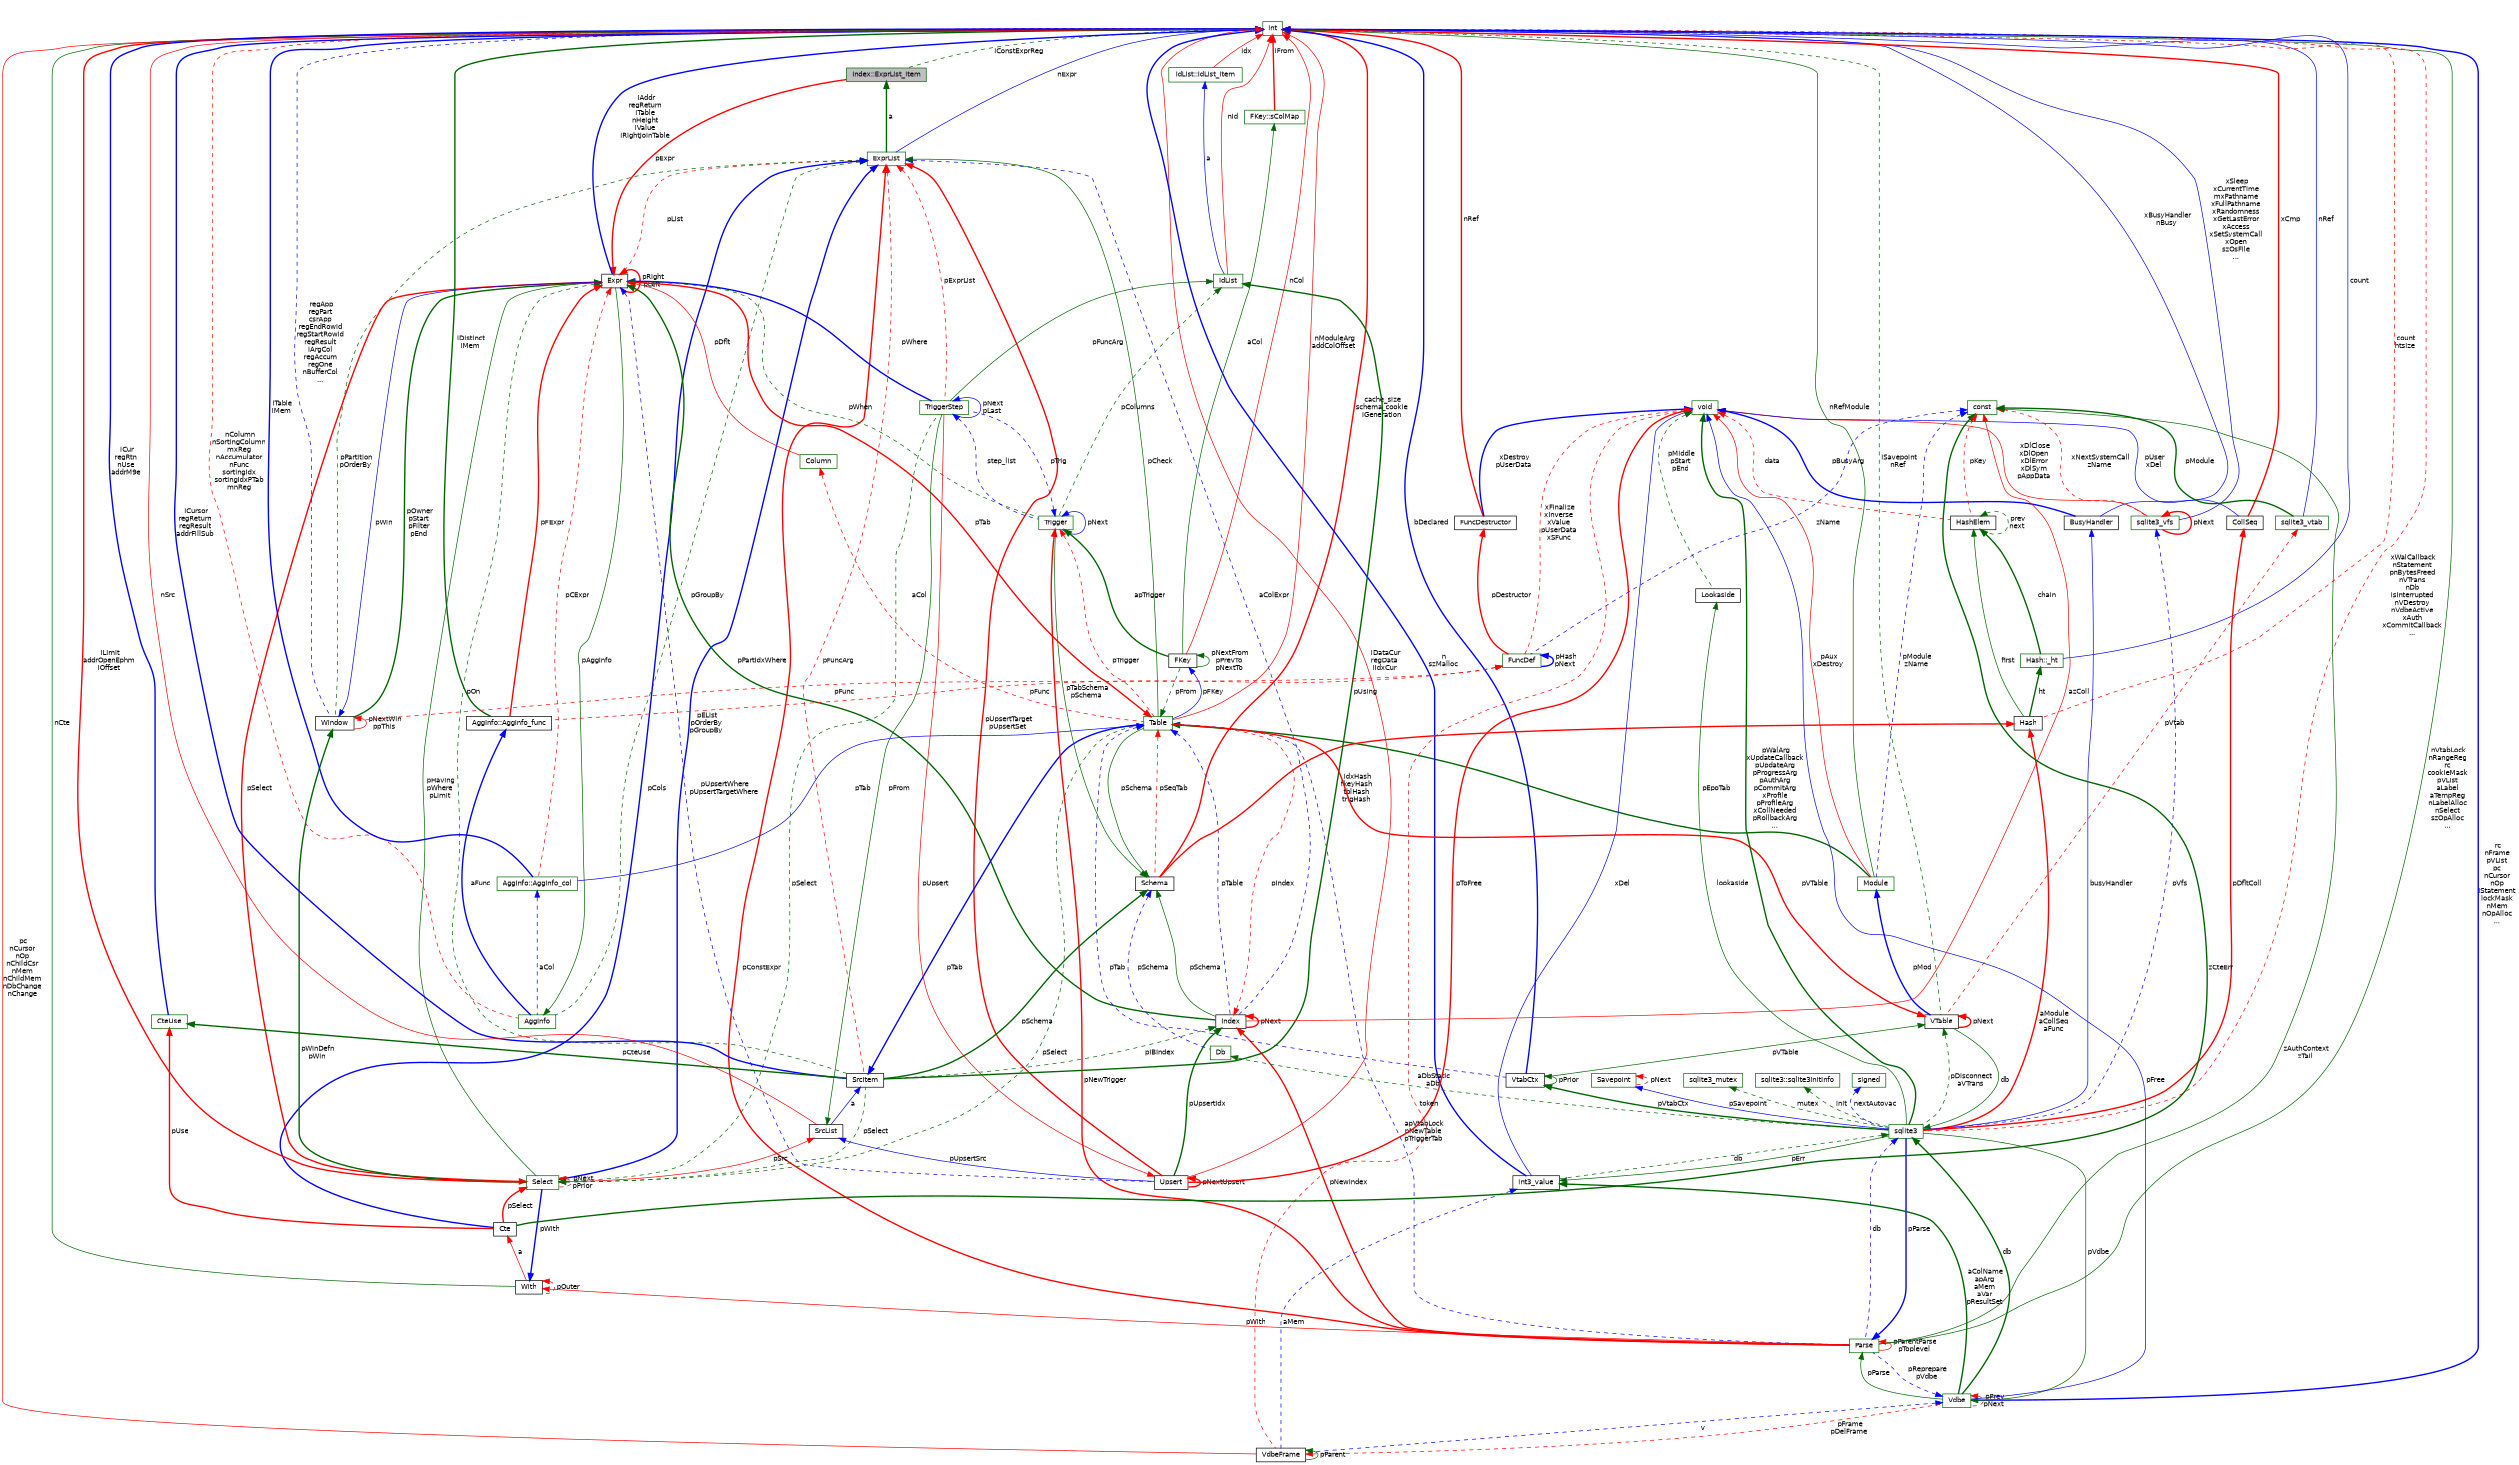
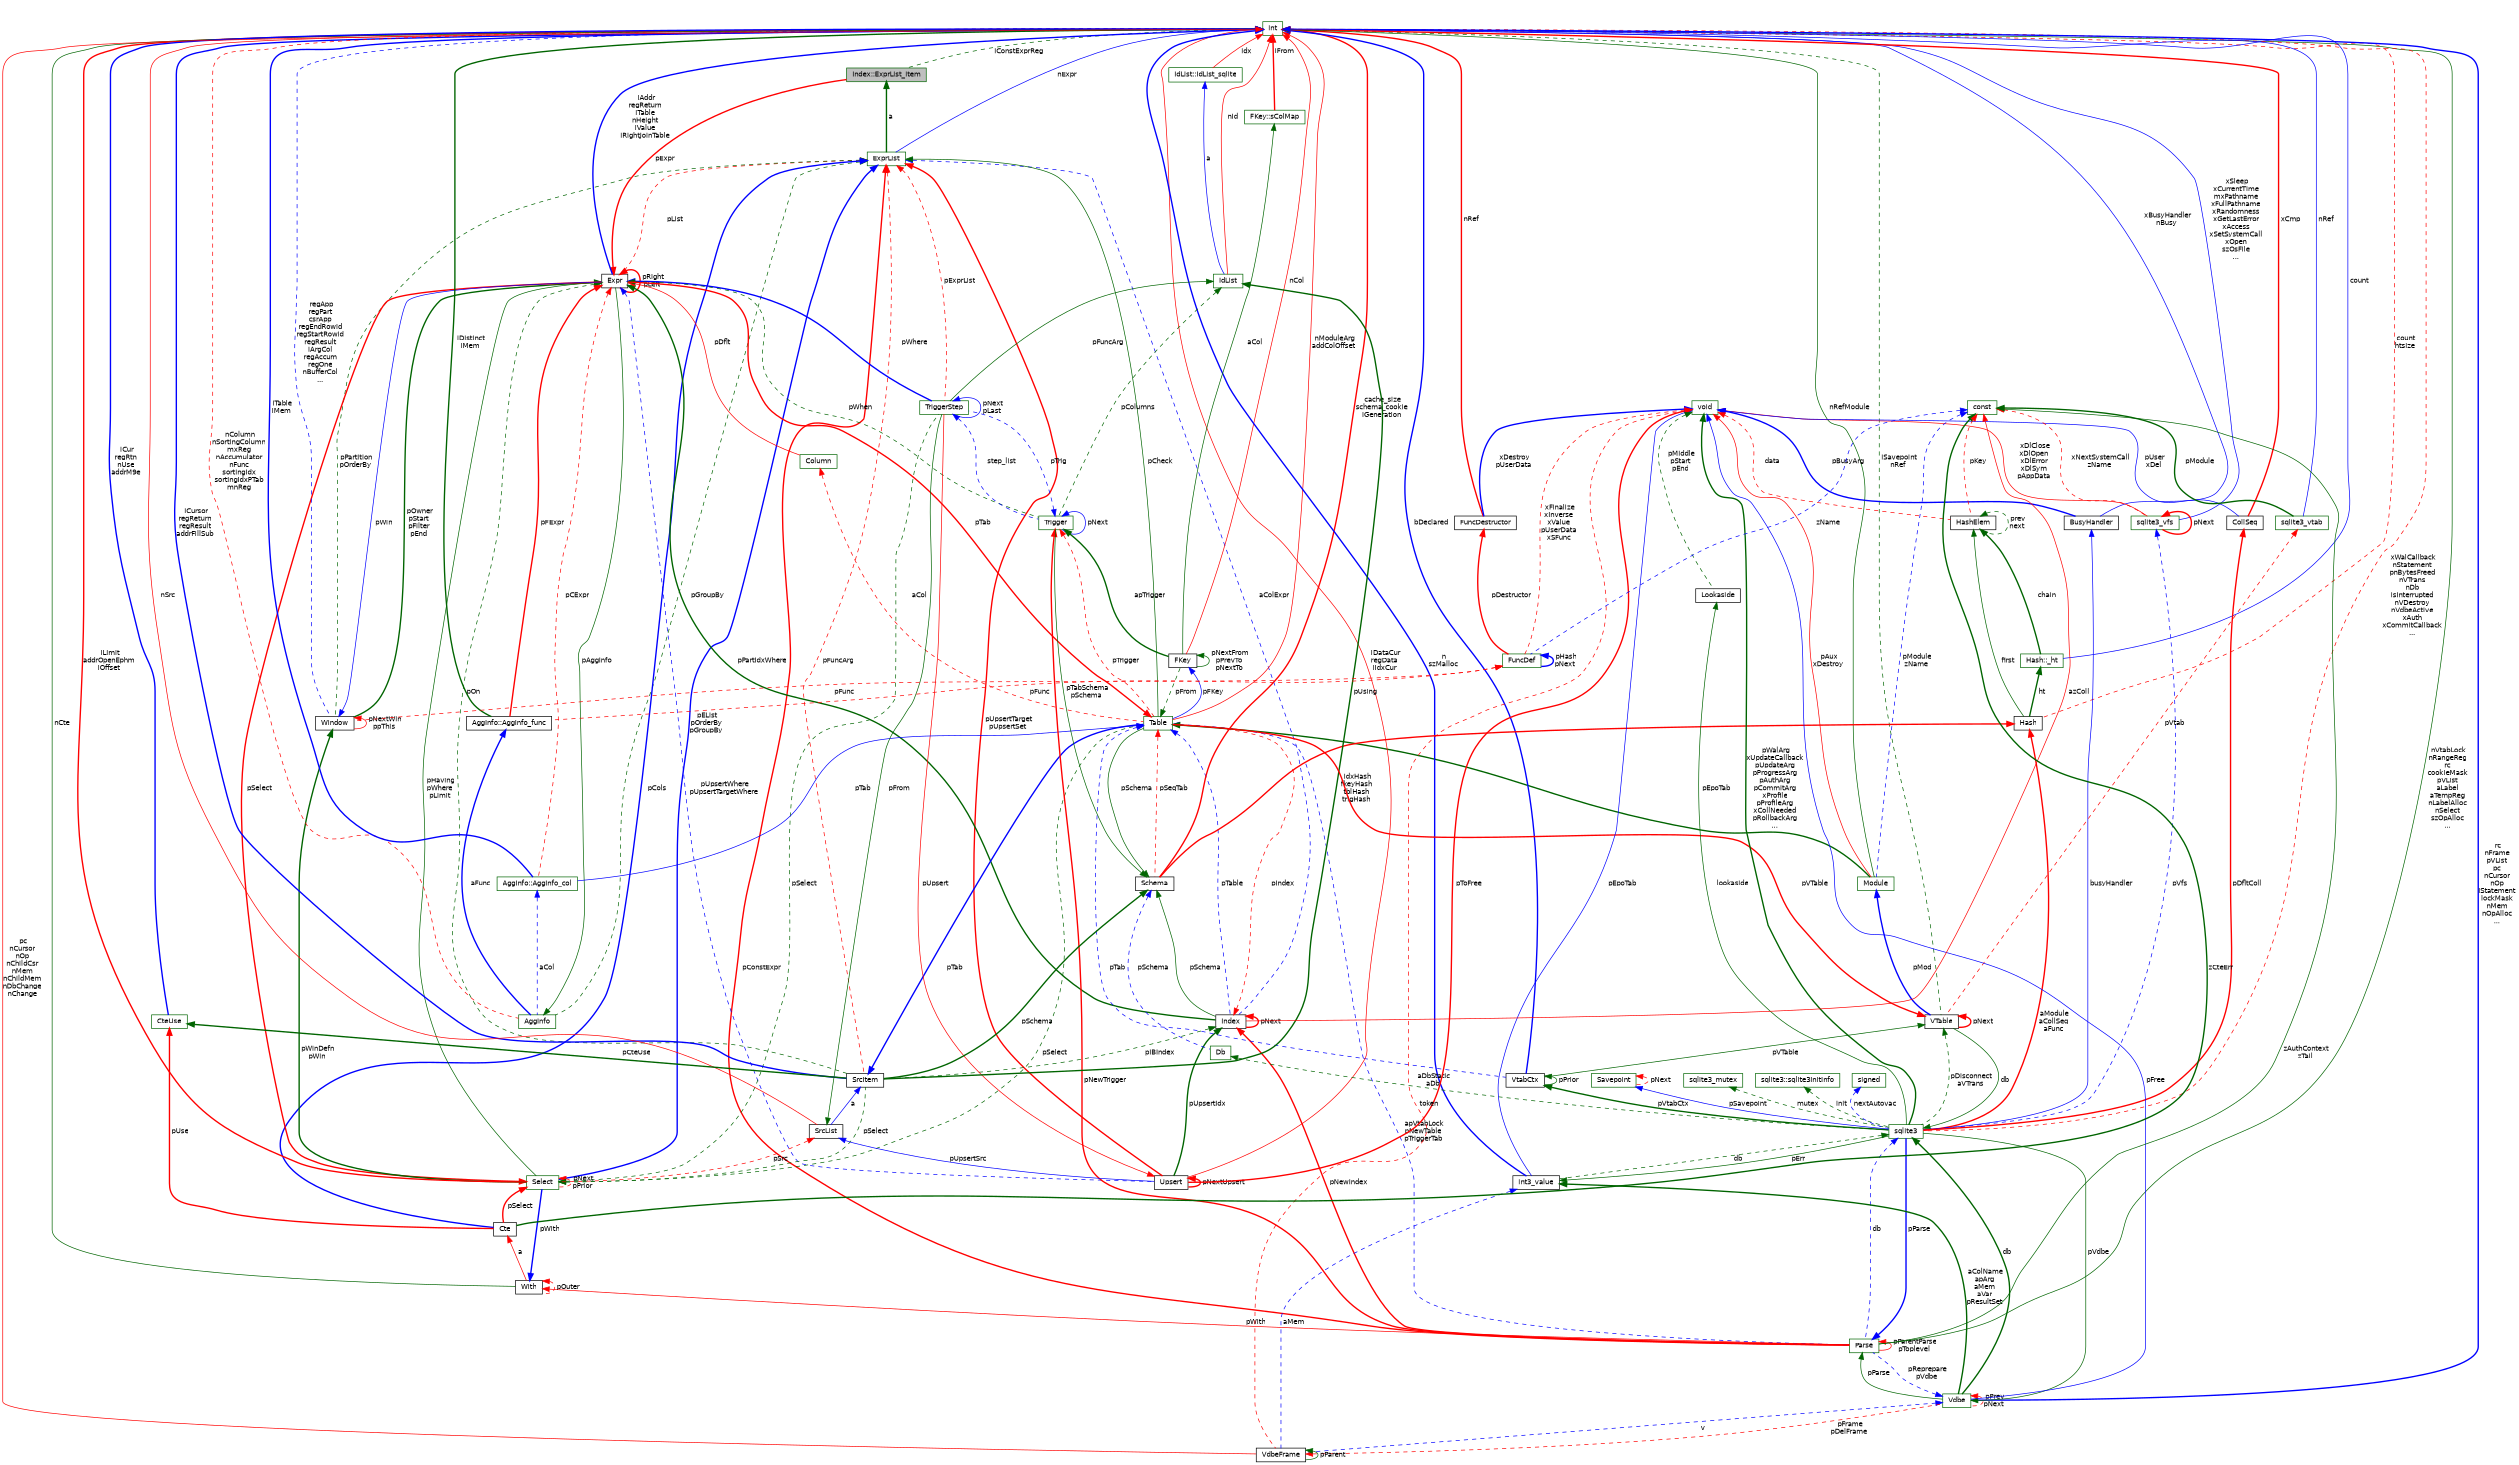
(1205, 75) -> (1205, 75)
(1621, 884) -> (1621, 884)
(704, 1171) -> (704, 1171)
